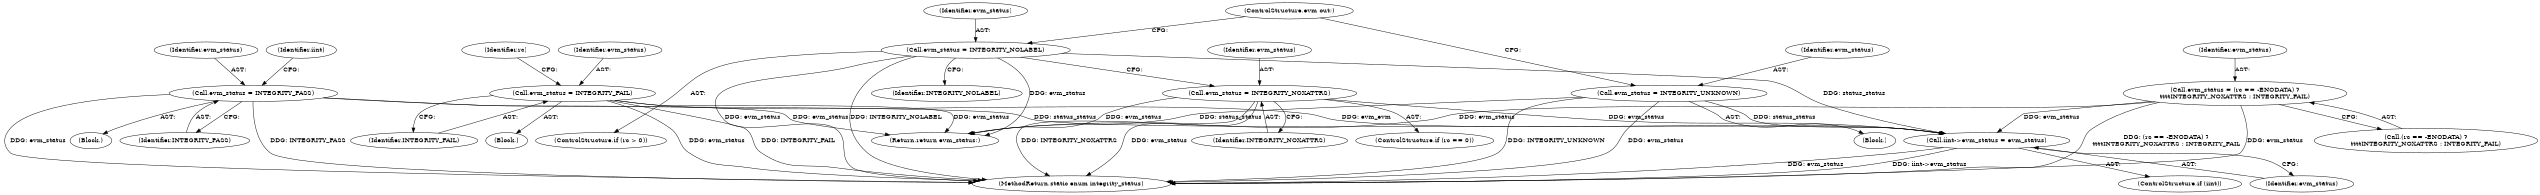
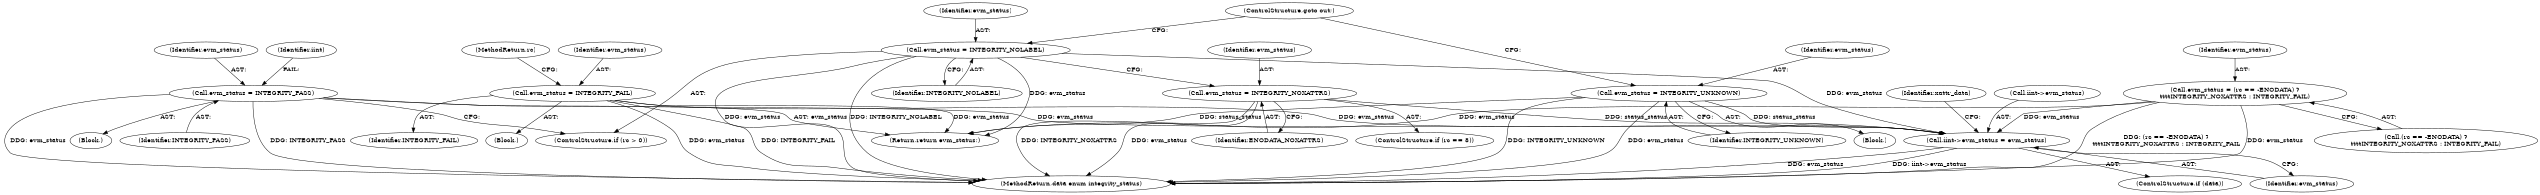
(1289, 11) -> (1289, 11)
(506, 50) -> (506, 50)
(292, 70) -> (292, 70)
none -> (965, 75)
(1855, 93) -> (1855, 93)
none -> (1936, 93)
none -> (2047, 93)
(221, 116) -> (440, 114)
(1102, 116) -> none
(428, 117) -> (428, 117)
(821, 117) -> (821, 117)
(1066, 117) -> (1066, 117)
(1367, 117) -> (1367, 117)
(1637, 117) -> (1637, 117)
(491, 118) -> none
(1270, 141) -> (1270, 141)
(1425, 141) -> (1425, 141)
none -> (1767, 141)
(1071, 184) -> (1071, 184)
(2180, 184) -> (2180, 184)
